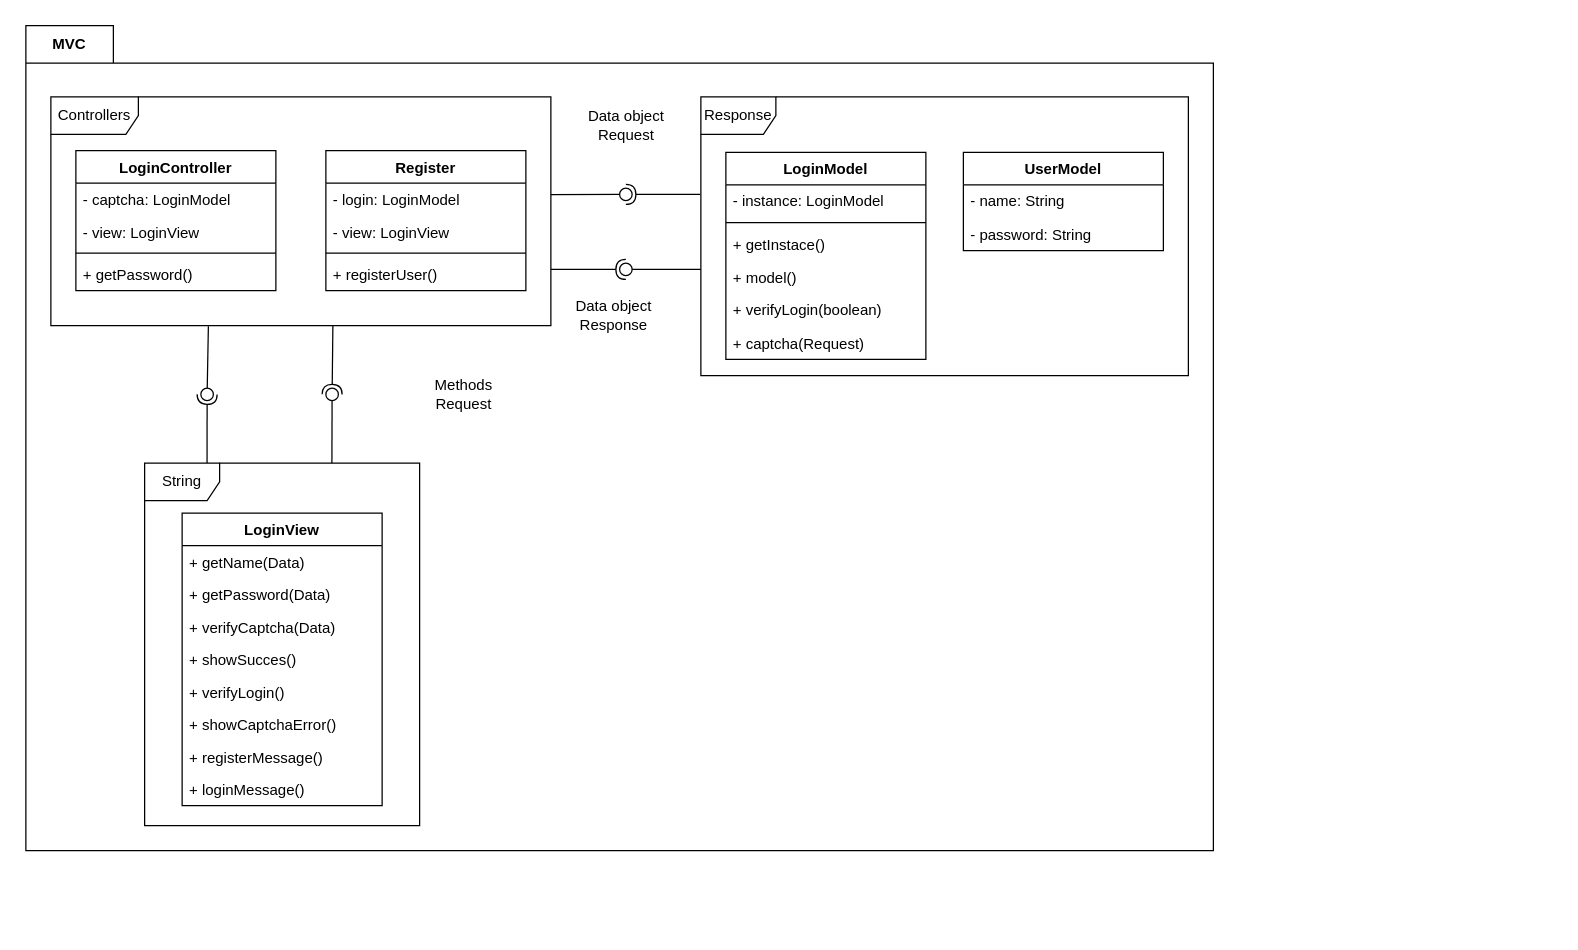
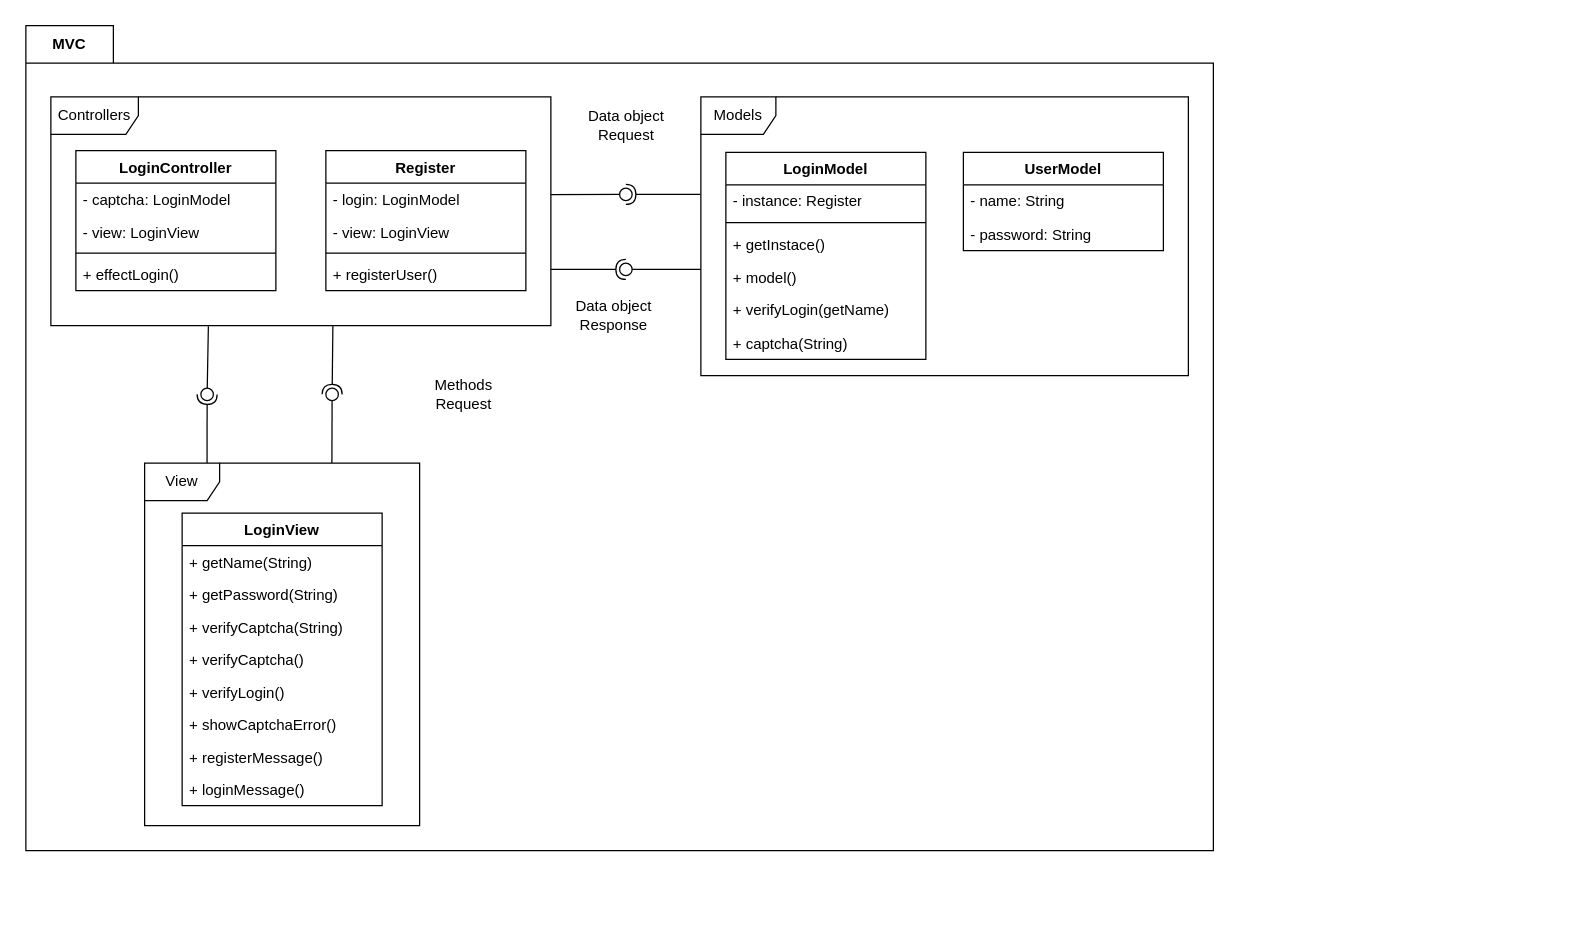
(738, 116) -> (738, 116)
(814, 202) -> (807, 202)
(144, 276) -> (142, 276)
(818, 311) -> (820, 311)
(807, 345) -> (801, 345)
(182, 482) -> (182, 482)
(250, 563) -> (257, 563)
(267, 596) -> (274, 596)
(274, 628) -> (280, 628)
(246, 661) -> (257, 661)
